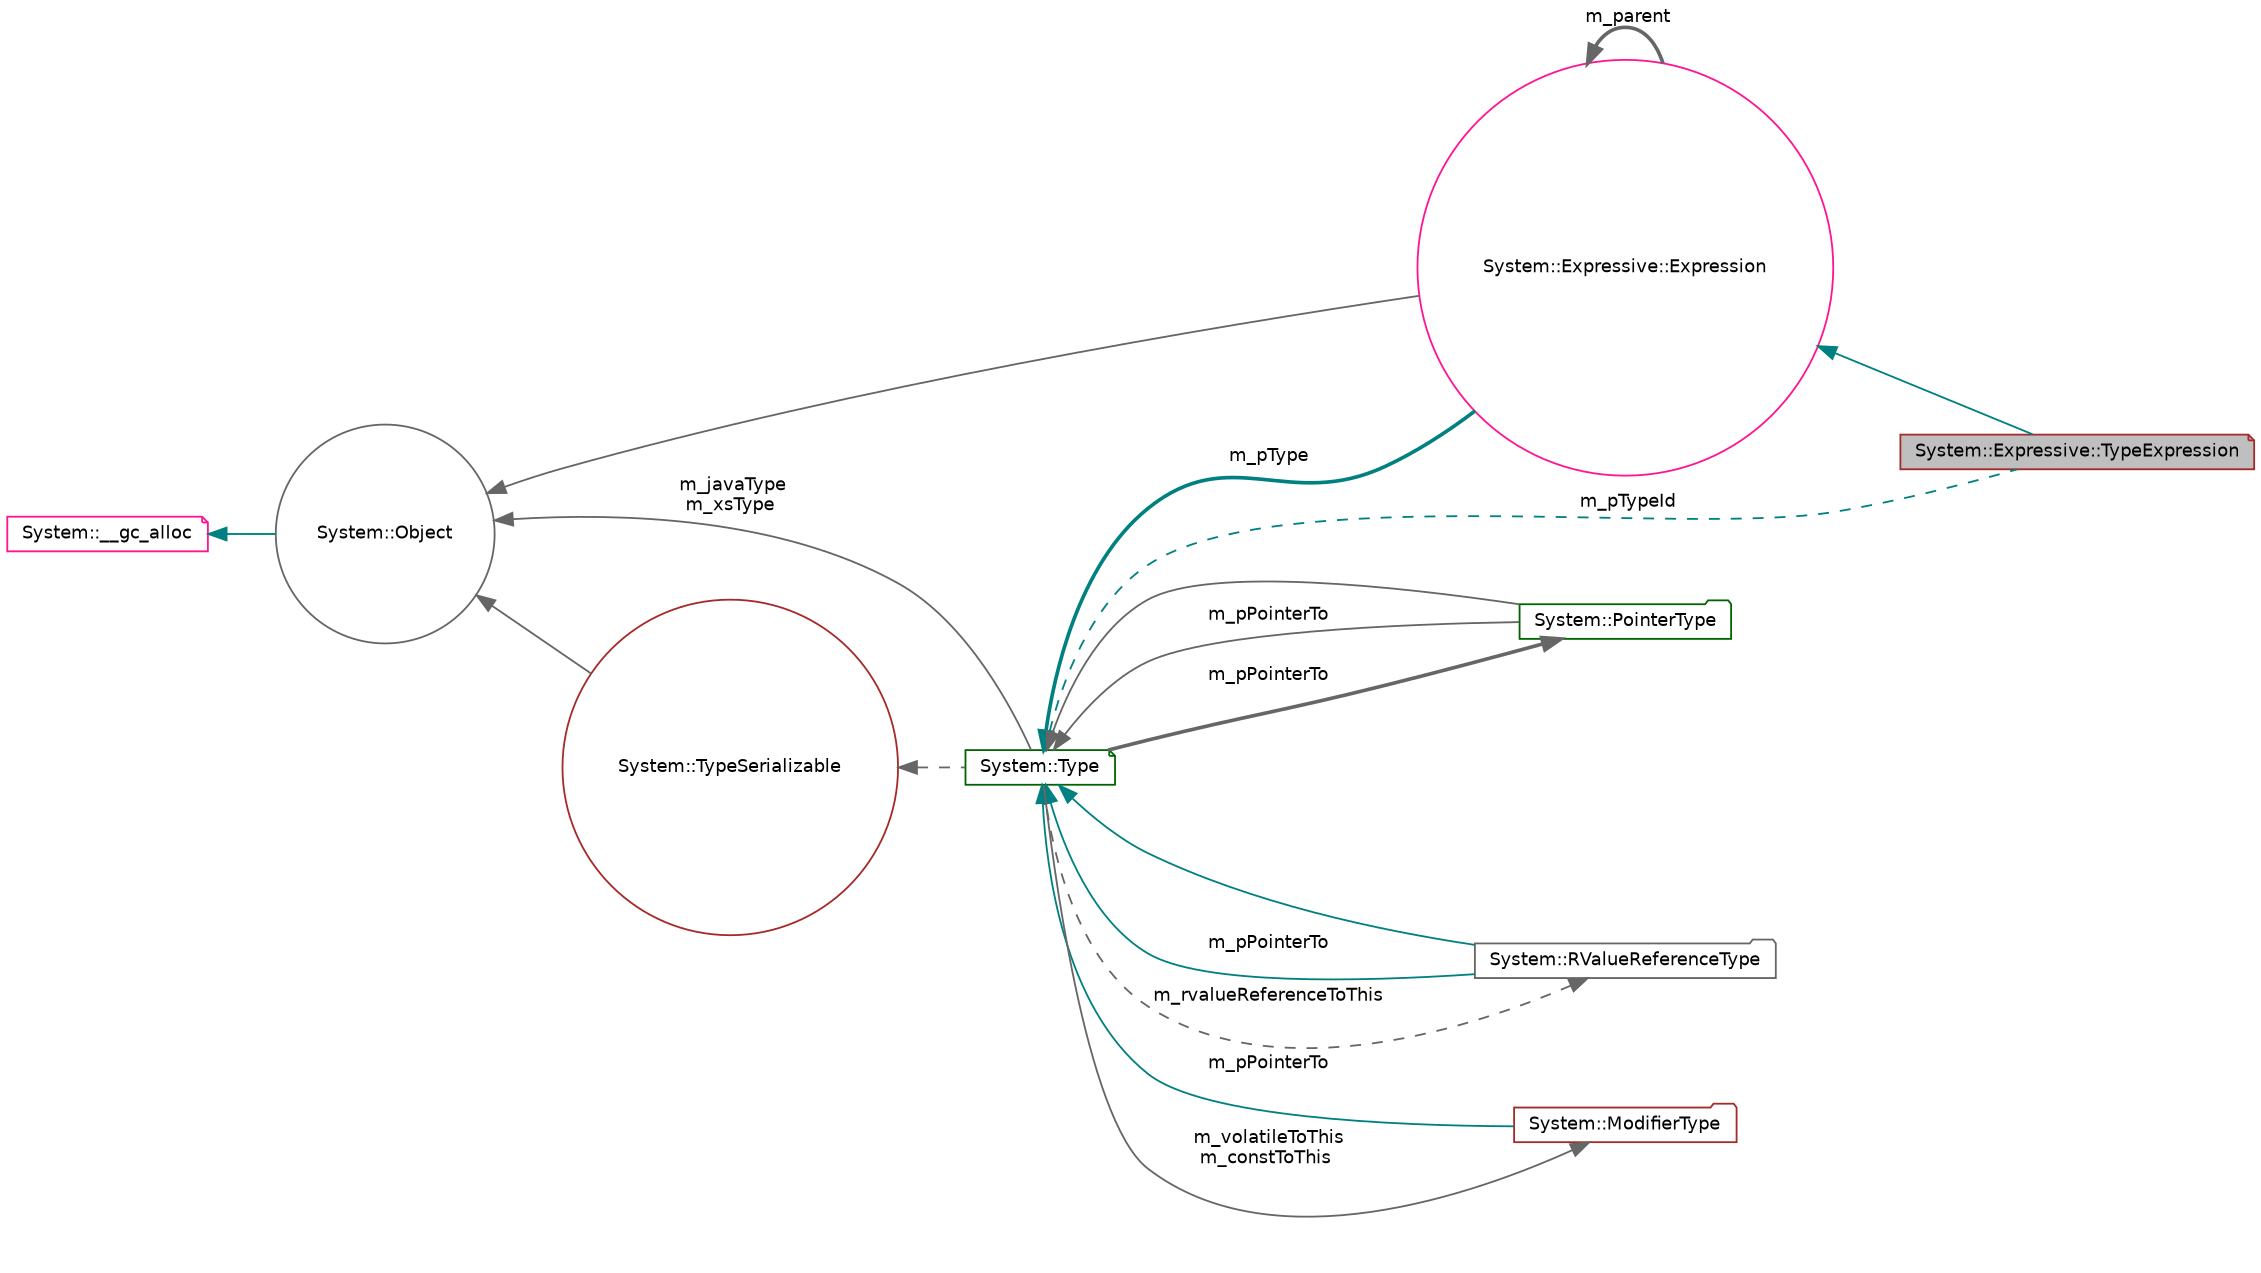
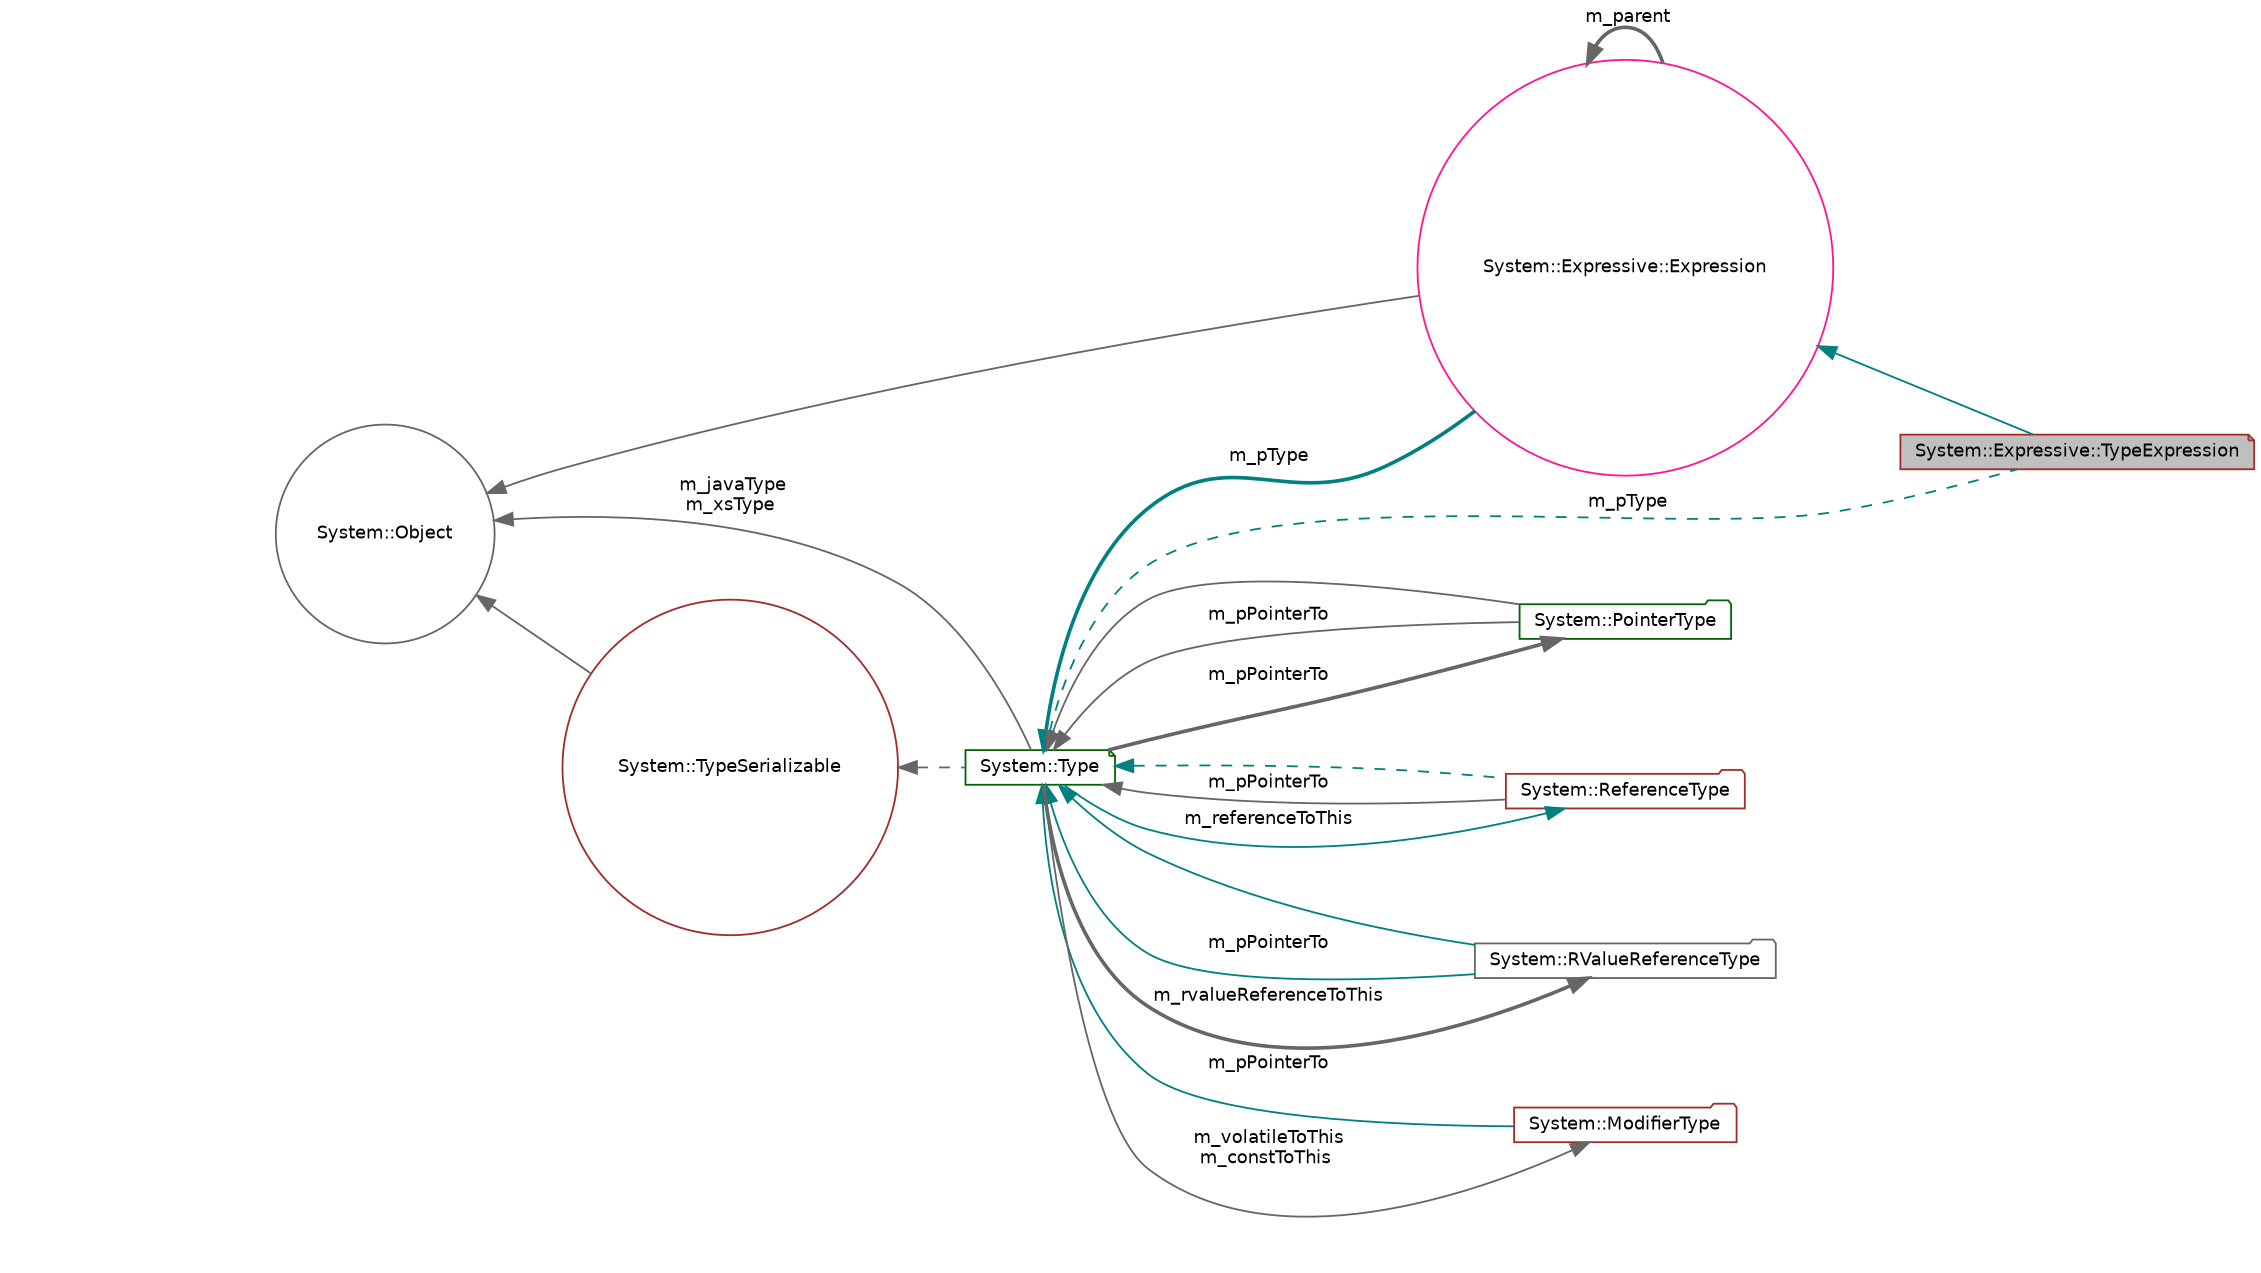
(1625, 502) -> (1625, 502)
(108, 534) -> none
none -> (1625, 791)
(1235, 1040) -> (1235, 1040)
